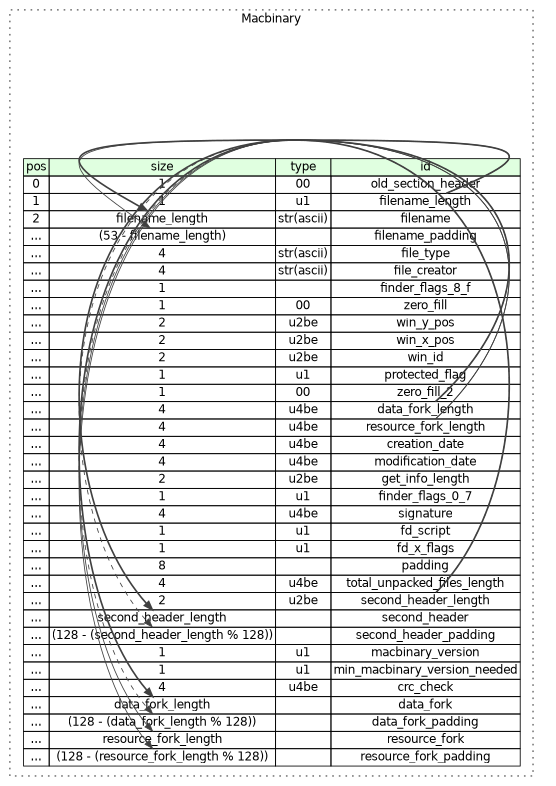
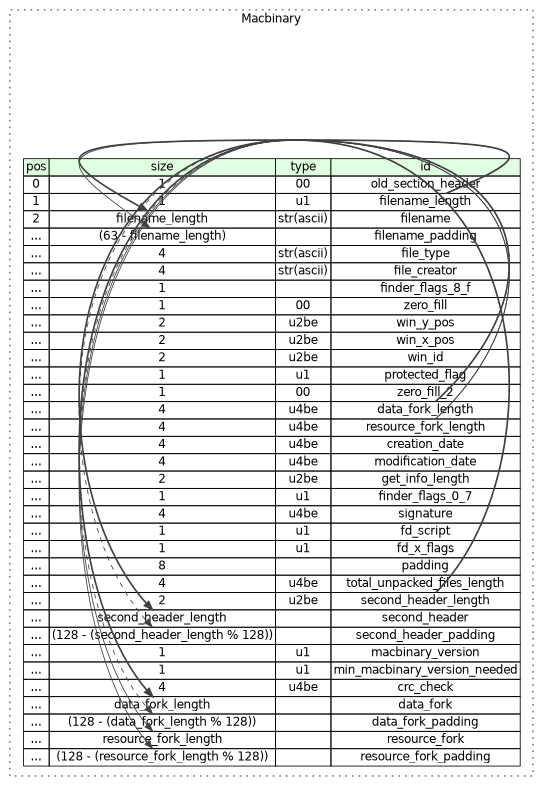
(162, 236) -> (162, 236)
